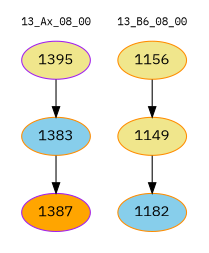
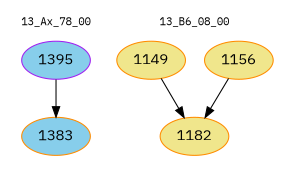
(57, 23) -> (57, 23)
(56, 60) -> (56, 60)
(152, 93) -> (220, 93)
(56, 212) -> none
(152, 212) -> (194, 136)
